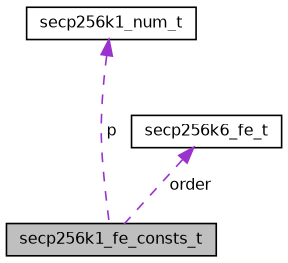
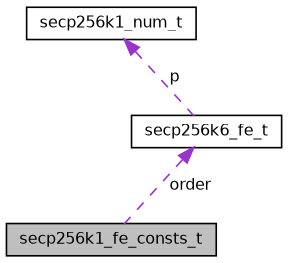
(101, 140) -> (165, 84)
